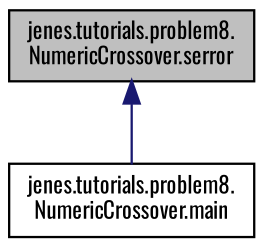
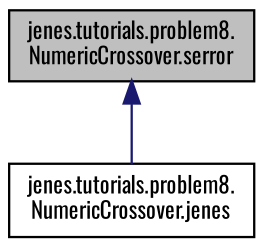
(132, 200) -> (132, 200)
